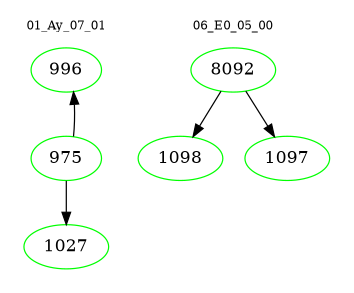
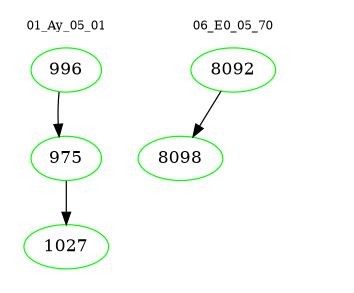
(66, 26) -> (66, 26)
(233, 26) -> (233, 26)
(75, 121) -> (58, 108)
(180, 158) -> (180, 158)
(287, 158) -> none
